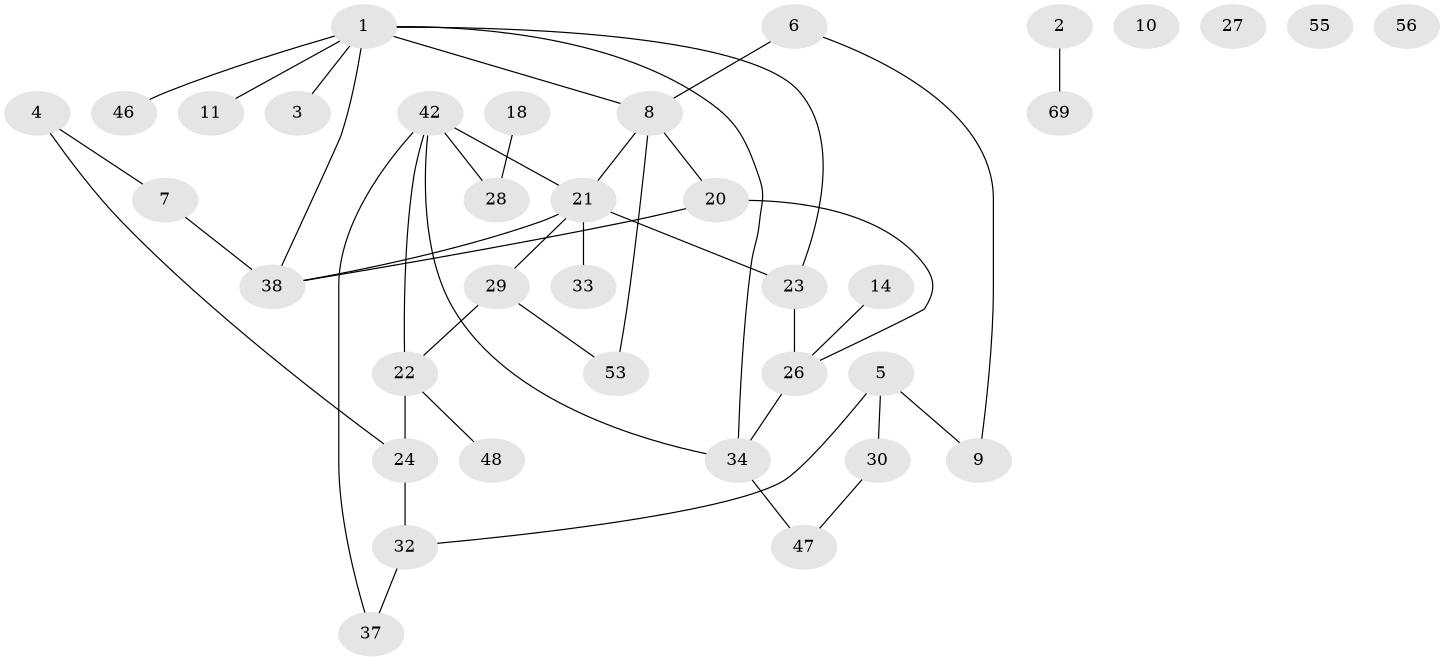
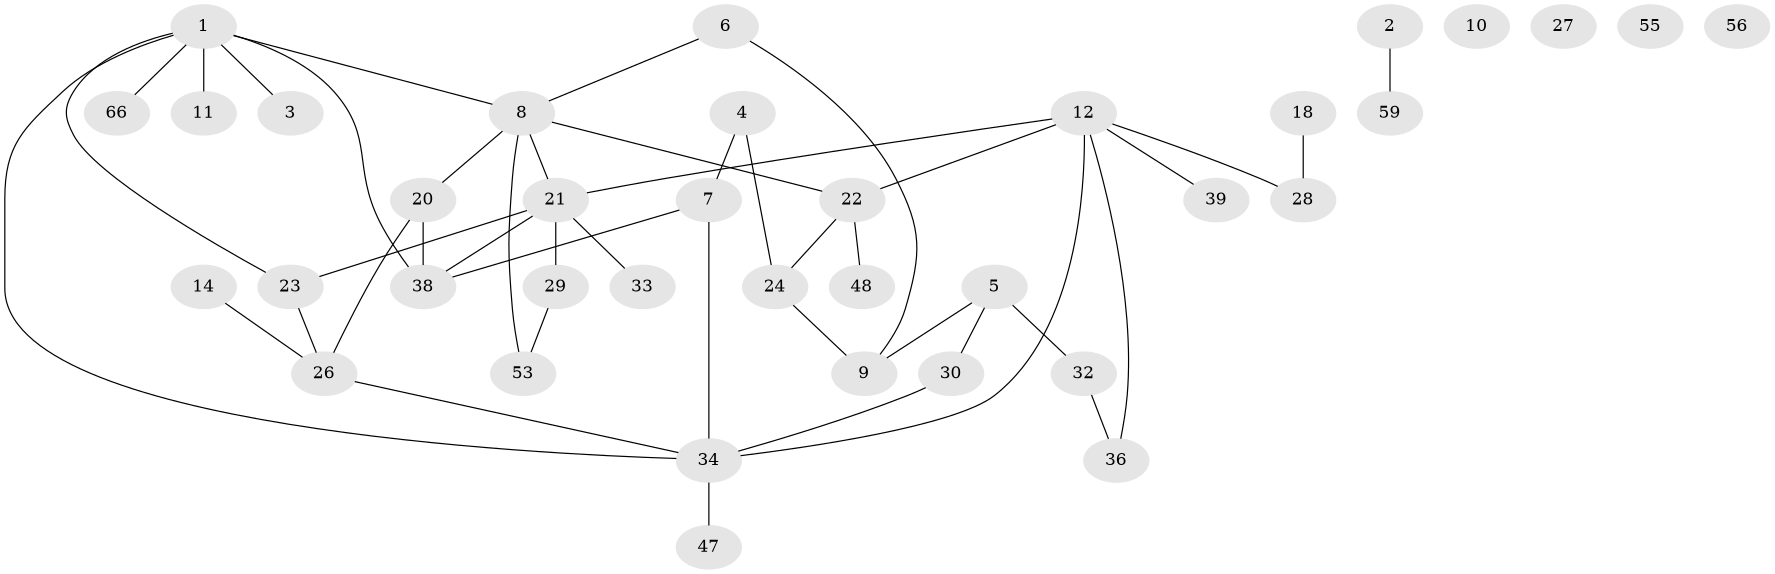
(124, 113) -> (117, 113)
(430, 113) -> (1084, 113)
(1060, 113) -> (1390, 113)
none -> (1216, 200)
(451, 330) -> (687, 157)
none -> (709, 330)
(405, 504) -> (820, 330)
(841, 504) -> (833, 422)
(371, 634) -> (1116, 461)
